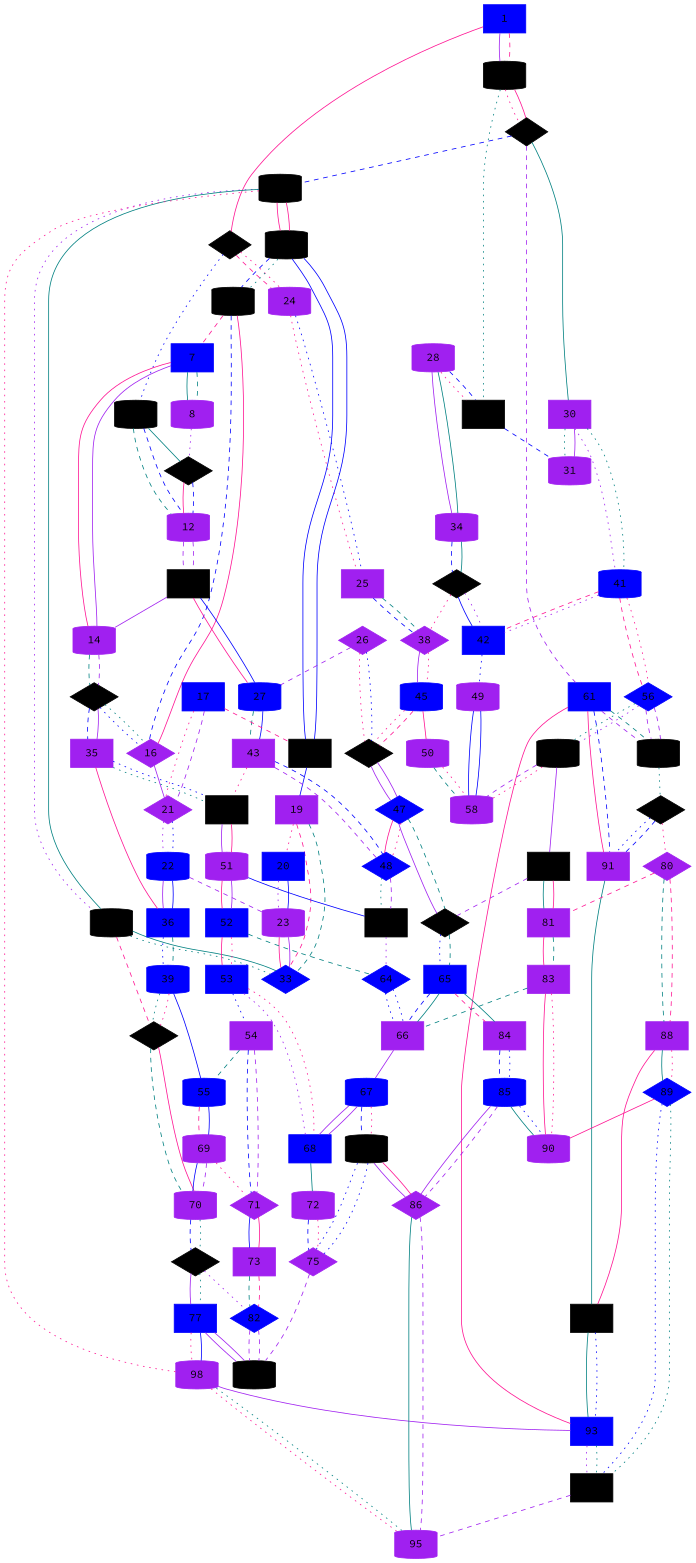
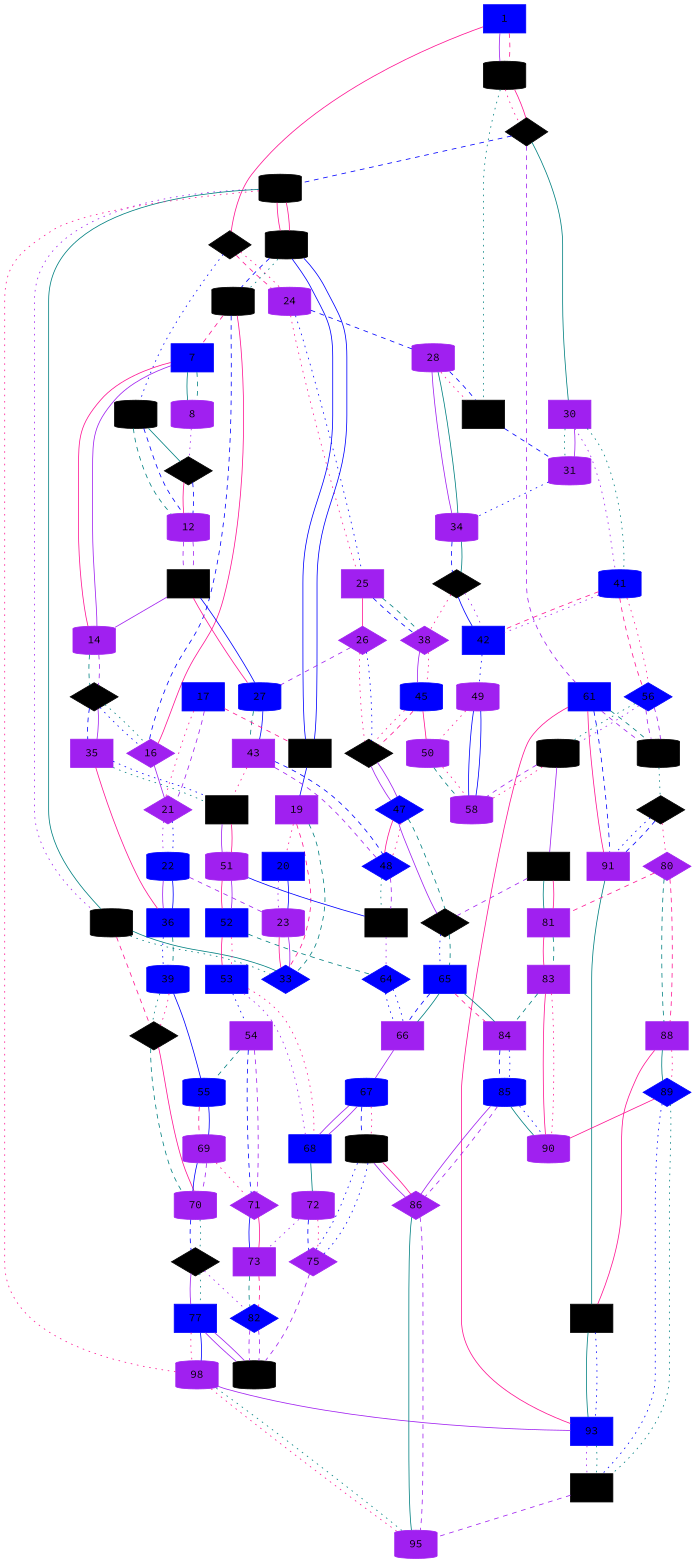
none -> (361, 330)
none -> (513, 499)
none -> (363, 612)
none -> (453, 725)
(486, 1004) -> (526, 1008)
none -> (284, 1234)
